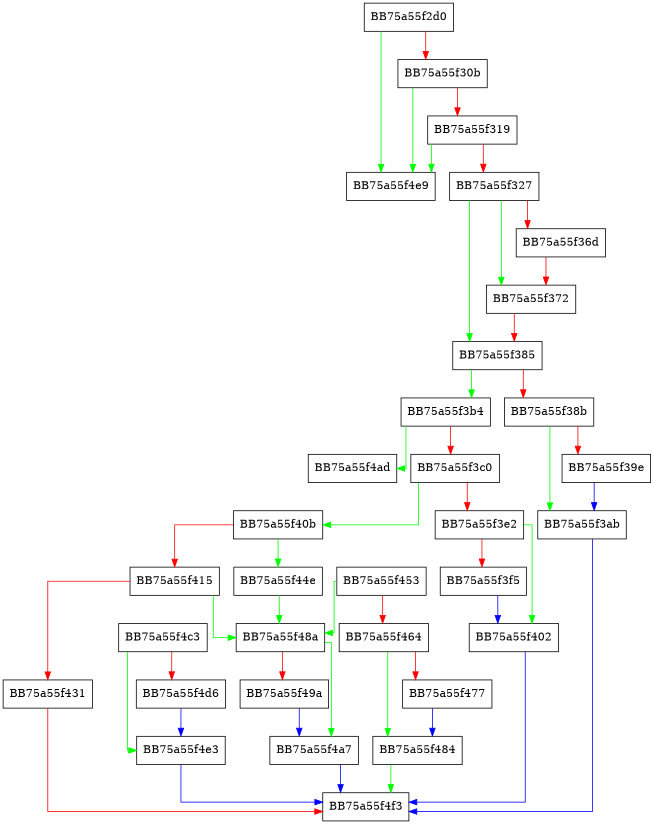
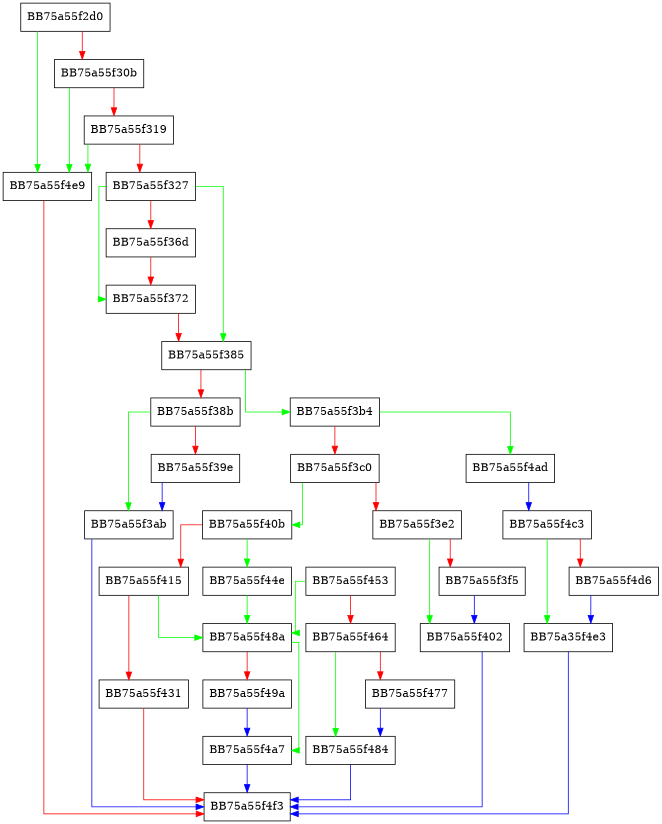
none -> (529, 493)
none -> (44, 583)
(181, 750) -> (568, 638)
(391, 775) -> (342, 800)
